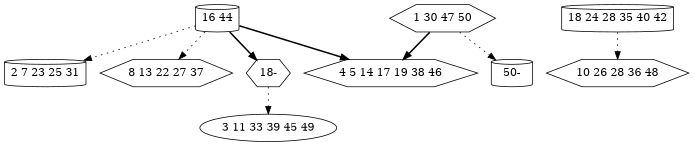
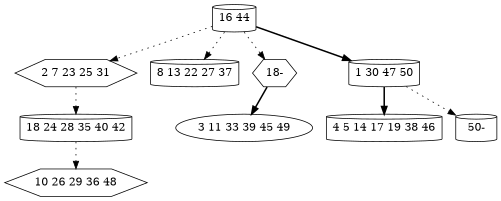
(443, 18) -> (384, 73)
(290, 41) -> (300, 42)
(240, 43) -> (252, 43)
(45, 73) -> (76, 73)
(166, 73) -> (195, 73)
(391, 73) -> (384, 128)
(618, 73) -> (76, 183)
none -> (76, 97)
(268, 97) -> (261, 97)
